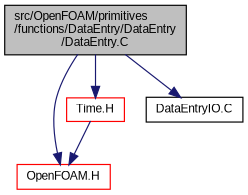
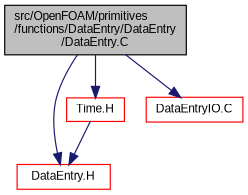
(195, 110) -> (195, 110)
(64, 177) -> (64, 177)
